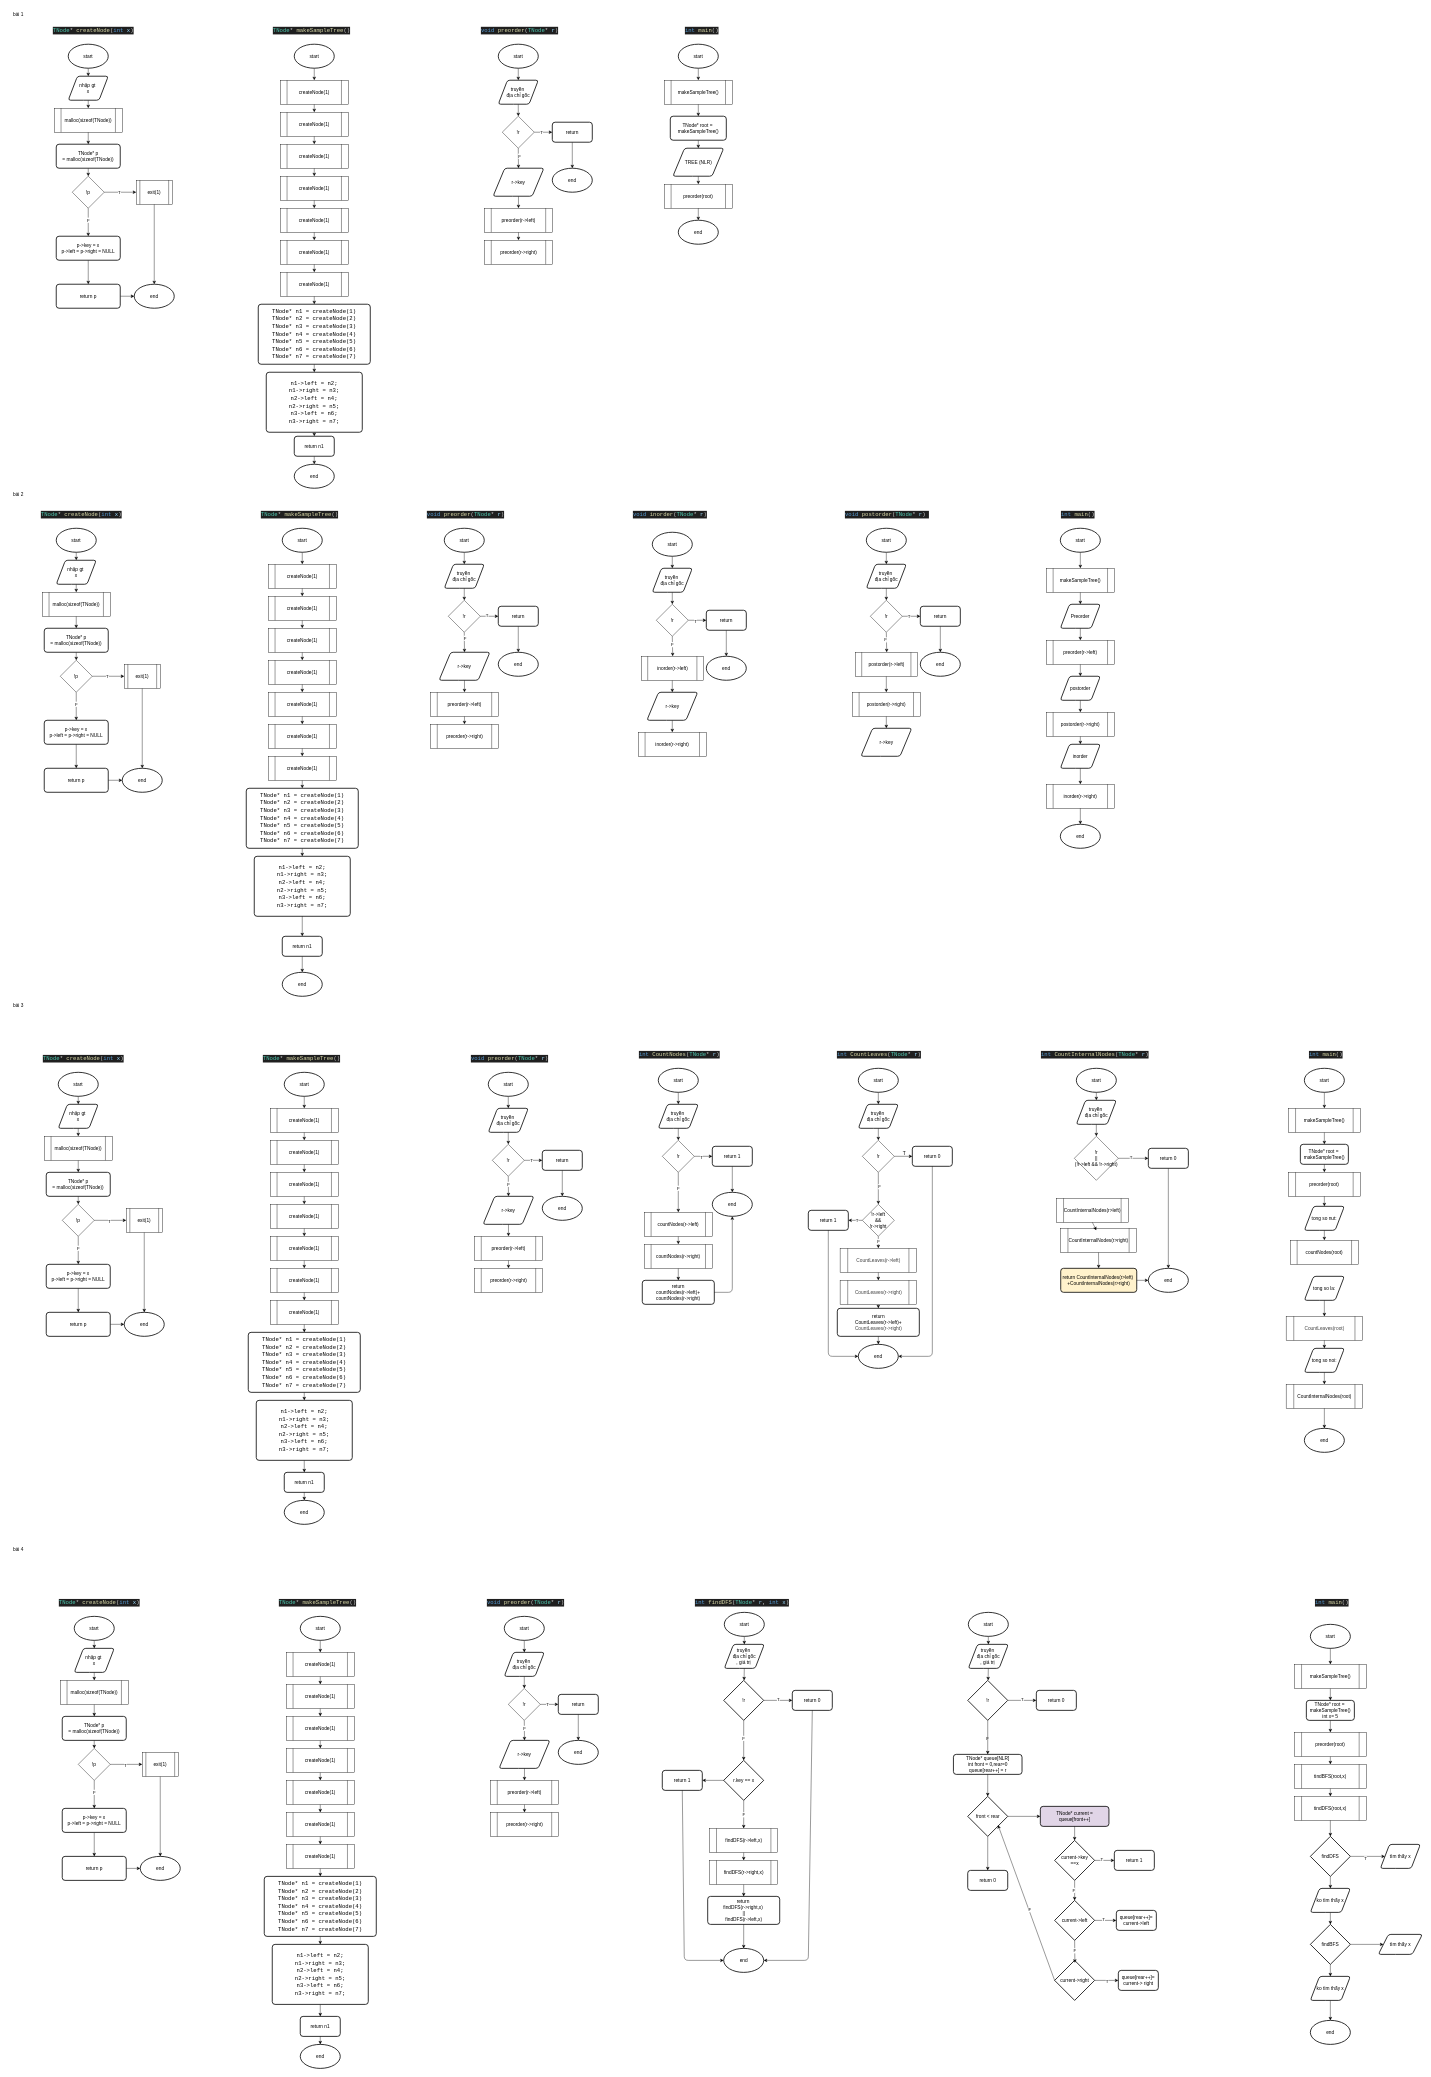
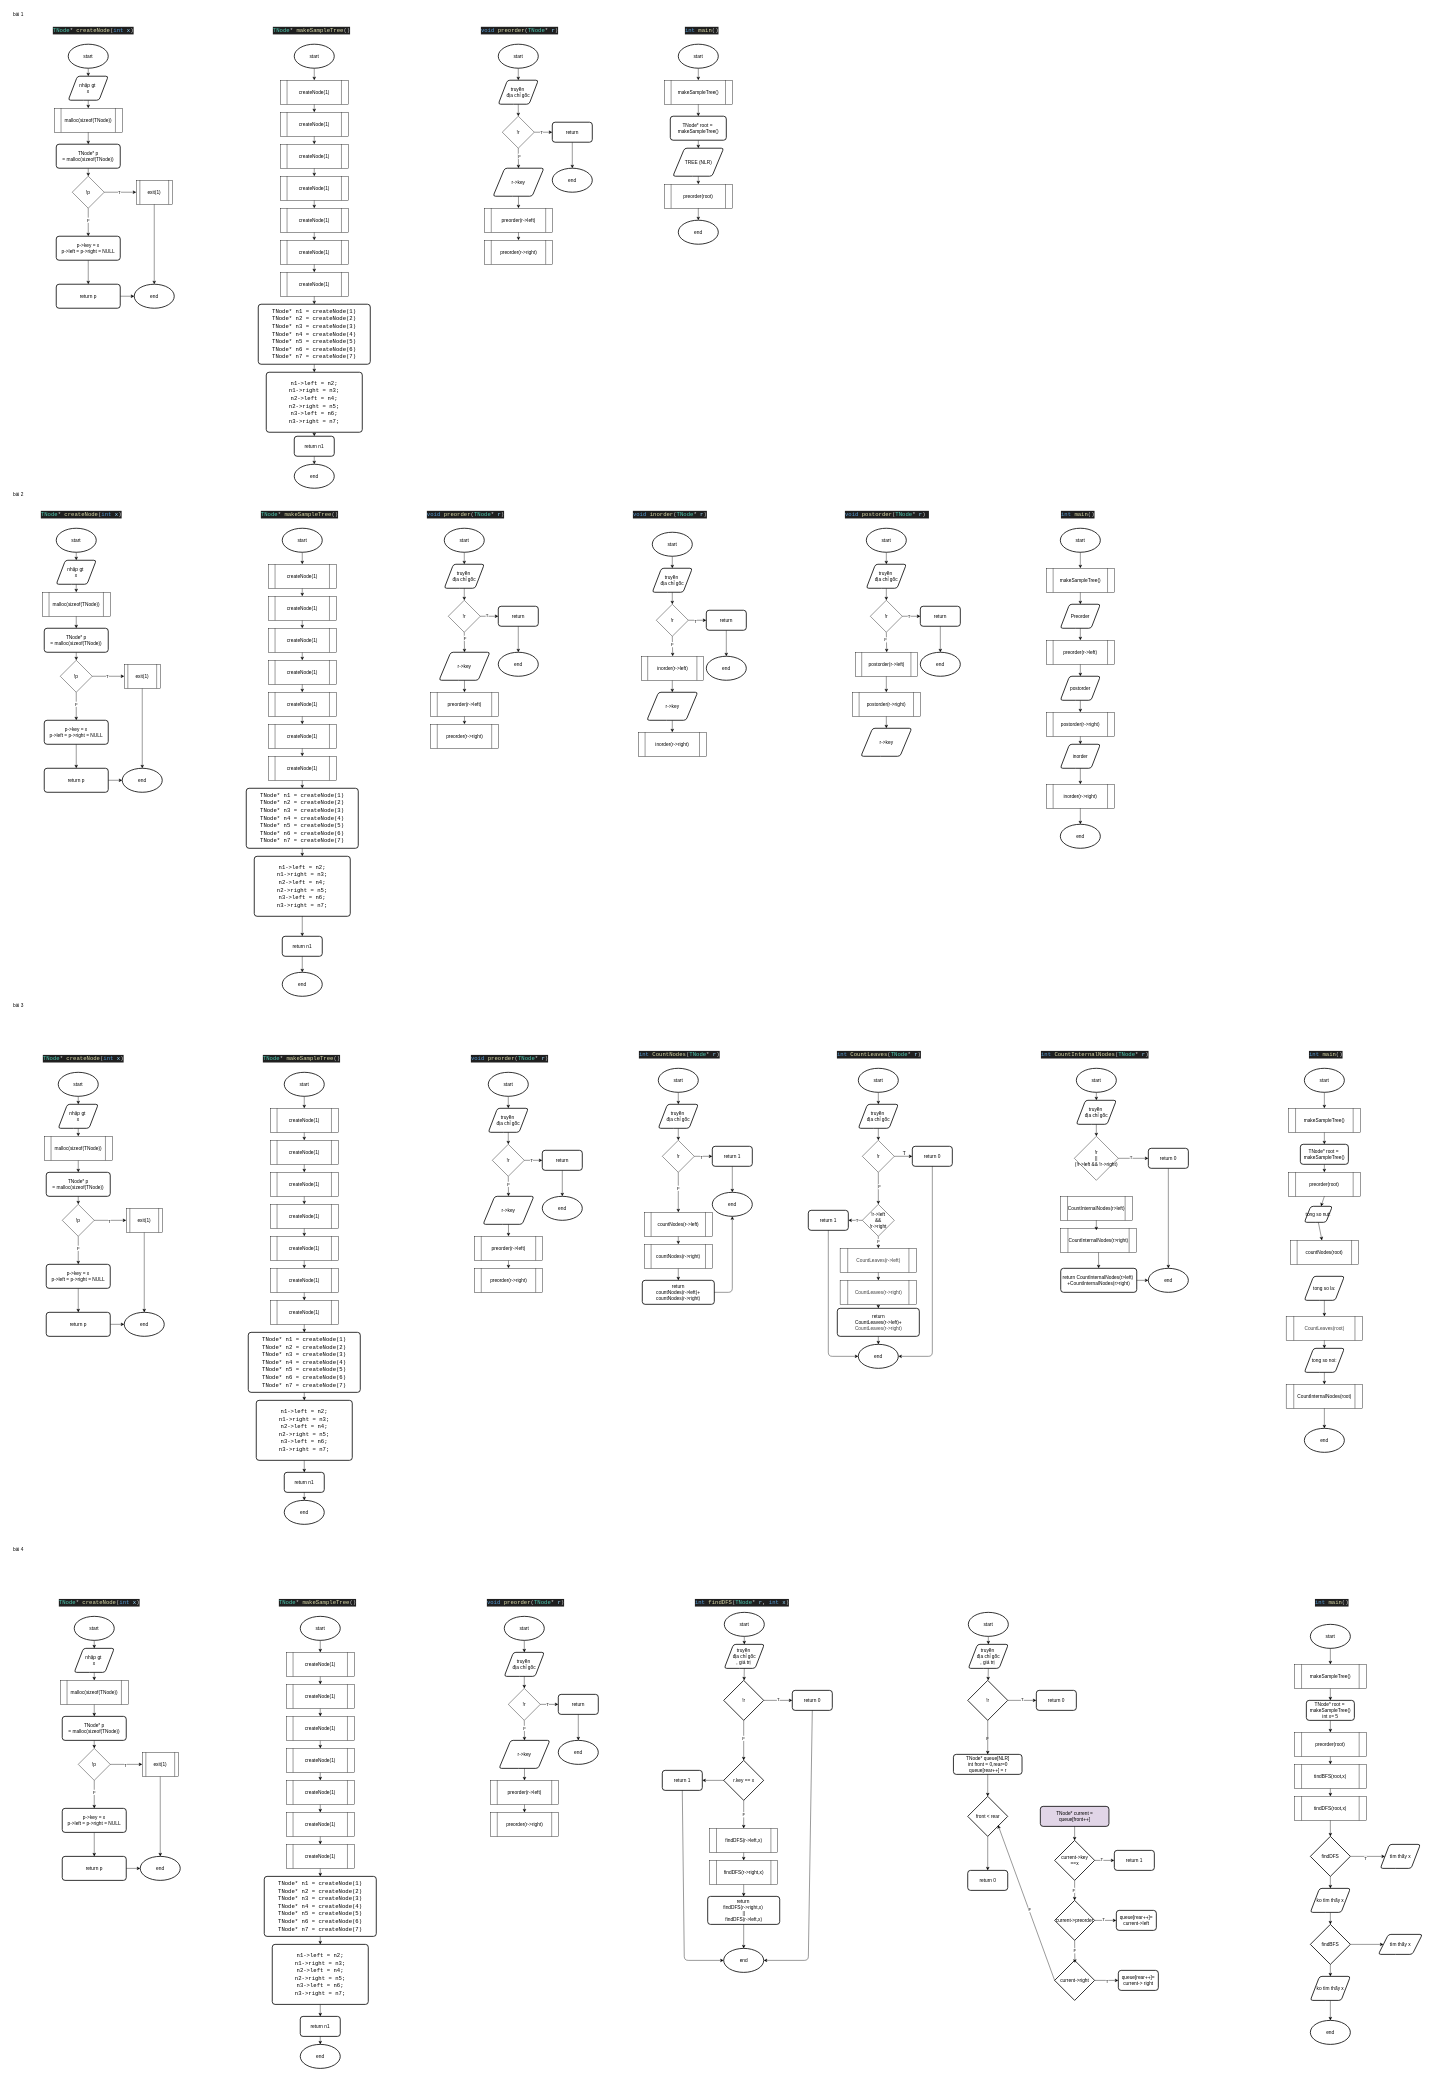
(1092, 1210) -> (1096, 1208)
(1324, 1218) -> (1318, 1214)
(1099, 1280) -> (1099, 1280)
(1036, 1816) -> none
(1075, 1920) -> (1075, 1920)
